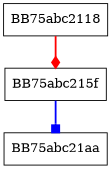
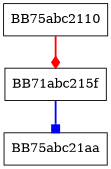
(56, 20) -> (56, 20)
(56, 84) -> (56, 84)
